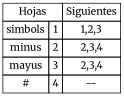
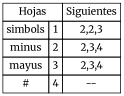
(92, 30) -> (92, 30)
